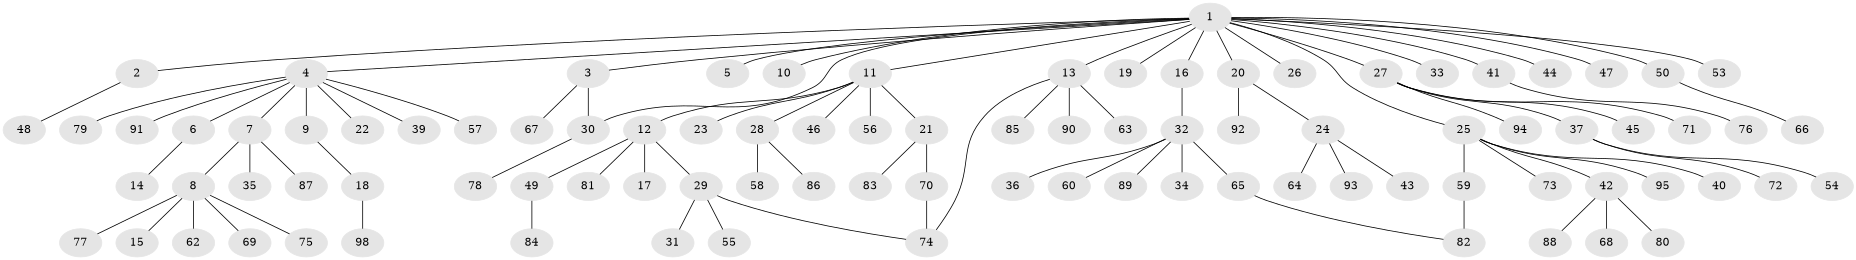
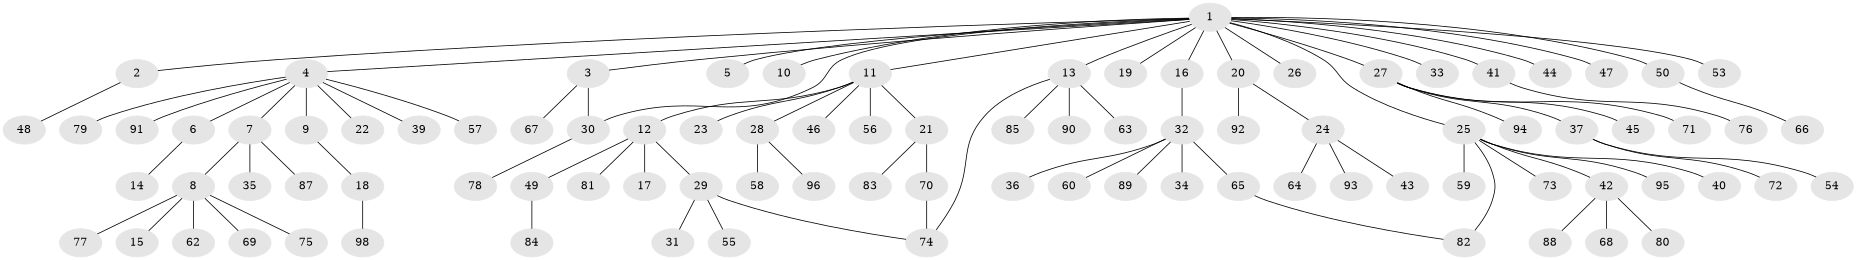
(814, 186) -> (814, 186)
(1464, 215) -> (1495, 186)
